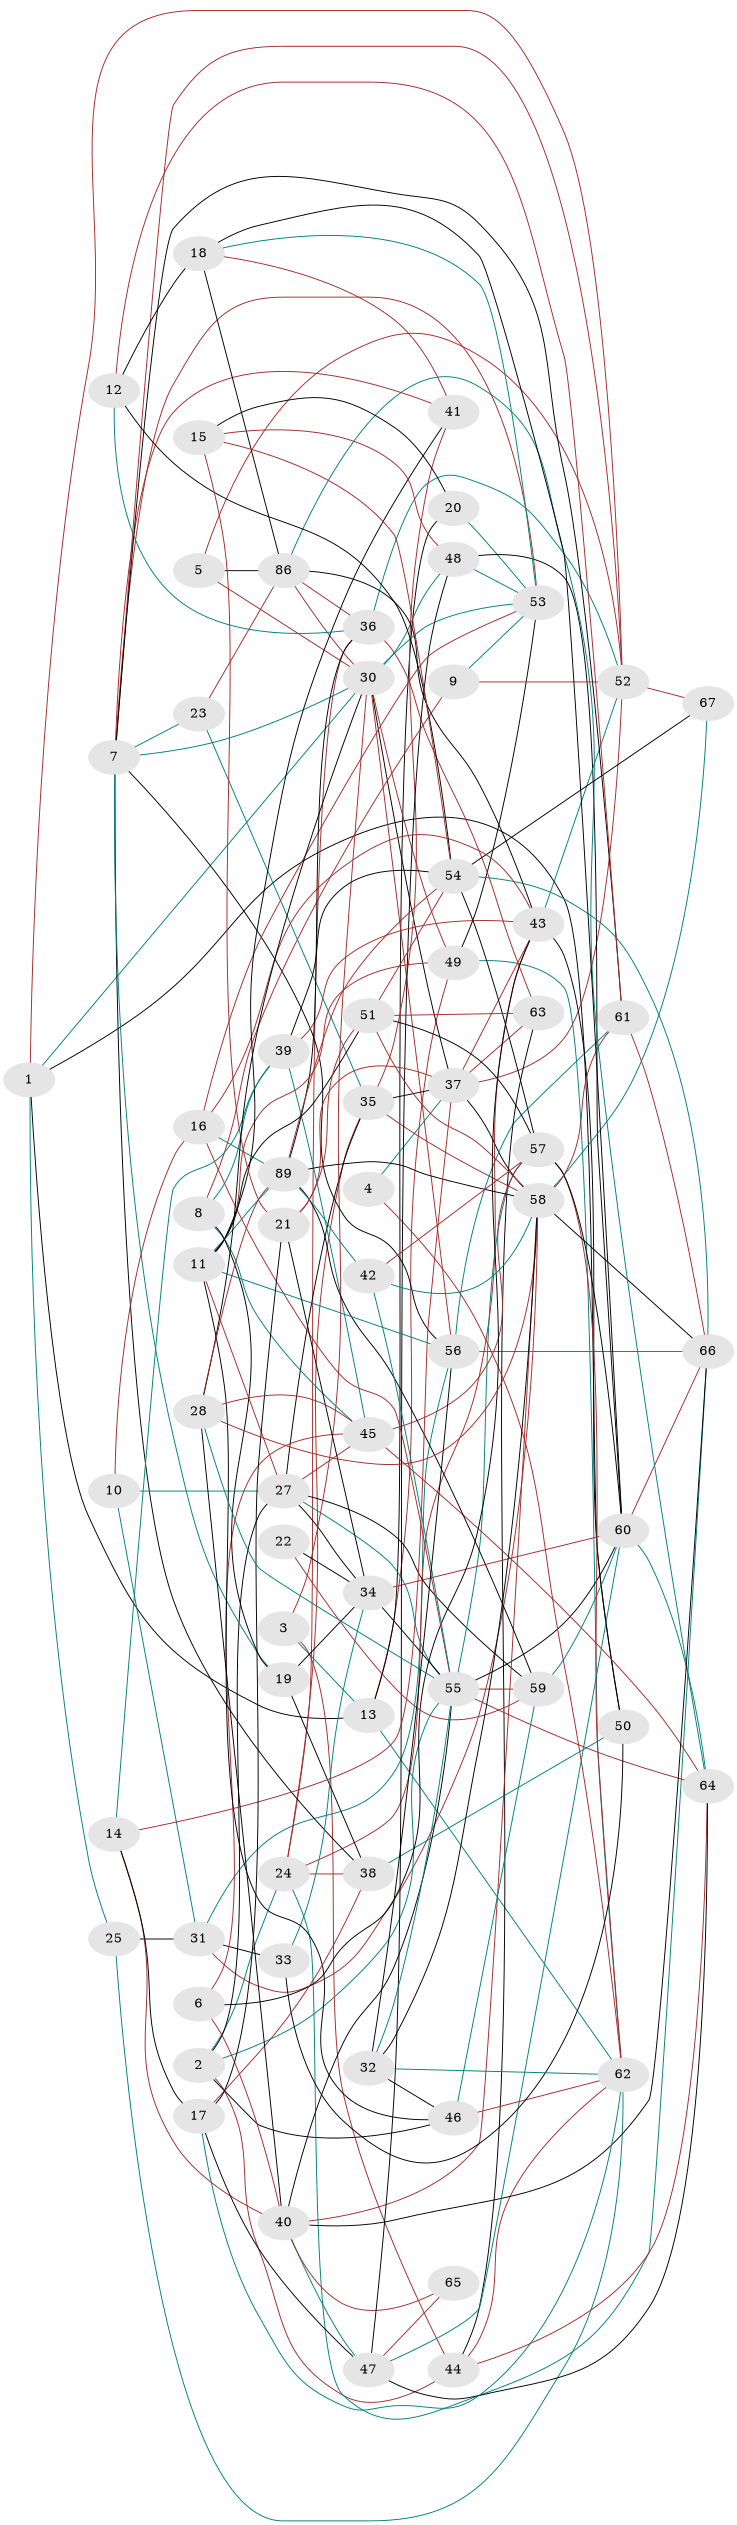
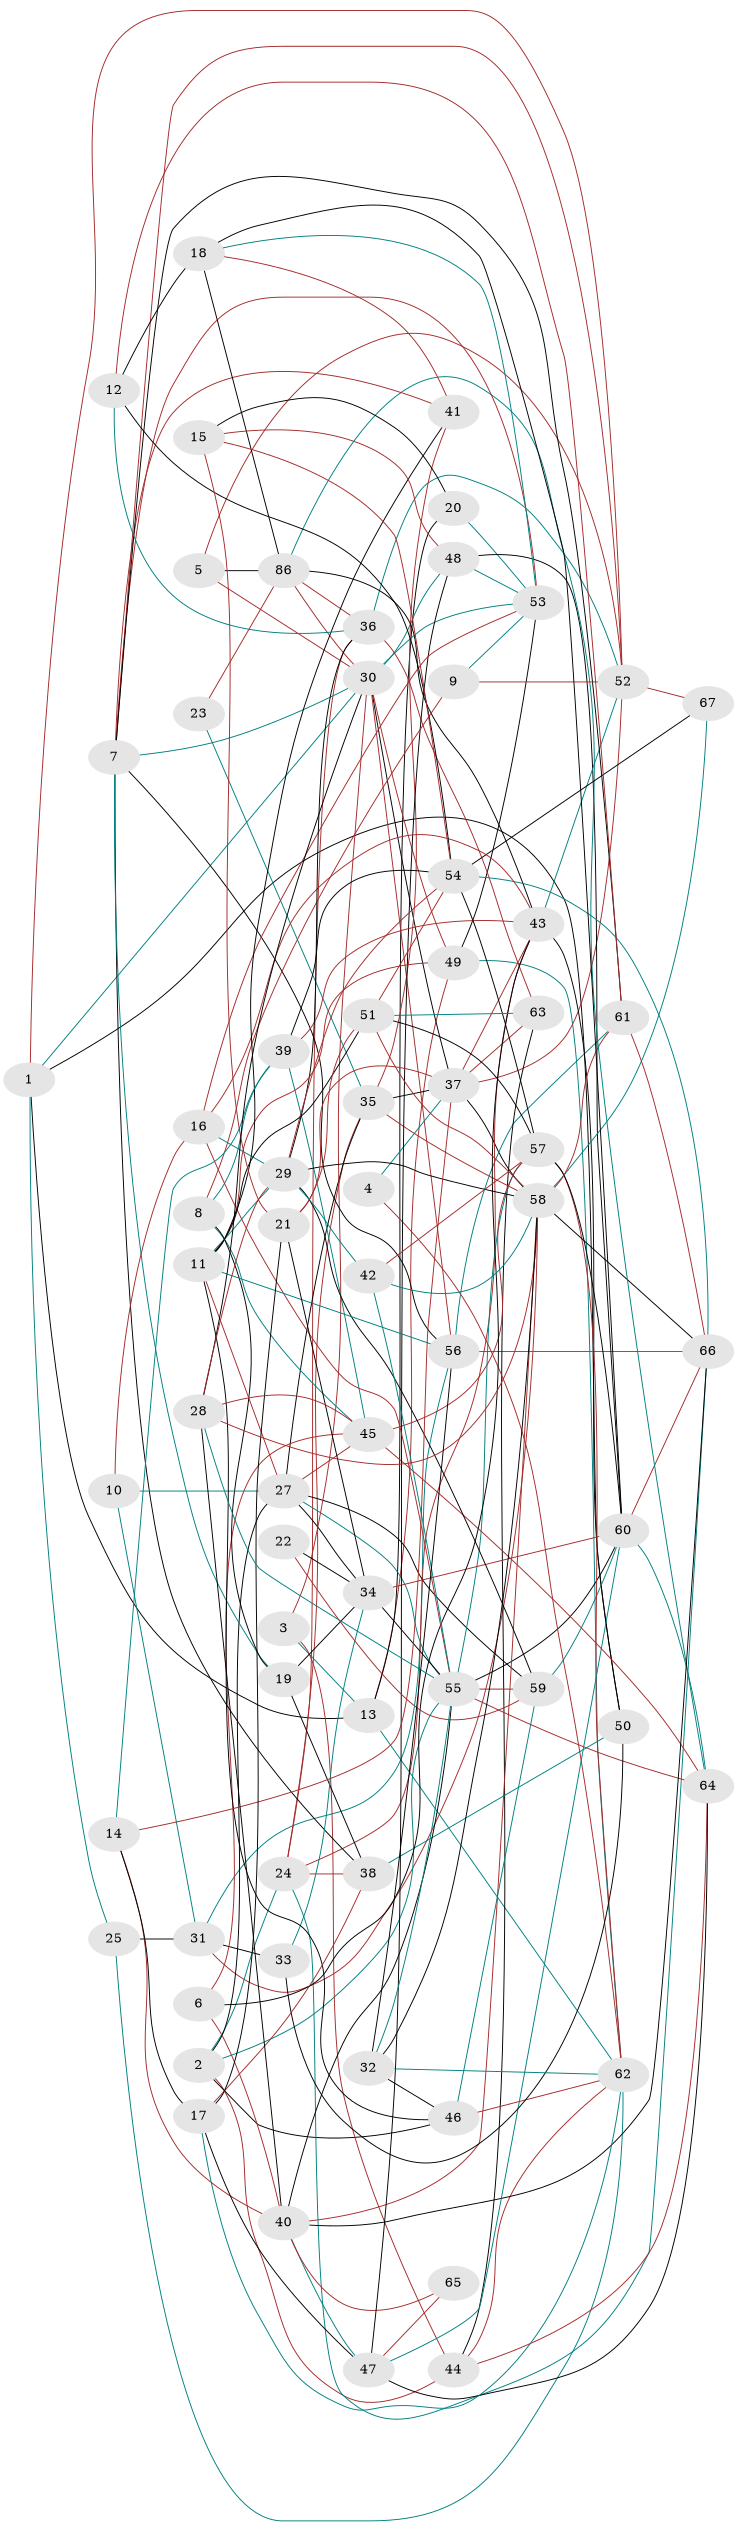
(157, 736) -> none
(454, 1014) -> (454, 1014)
(284, 1174) -> (284, 1174)
